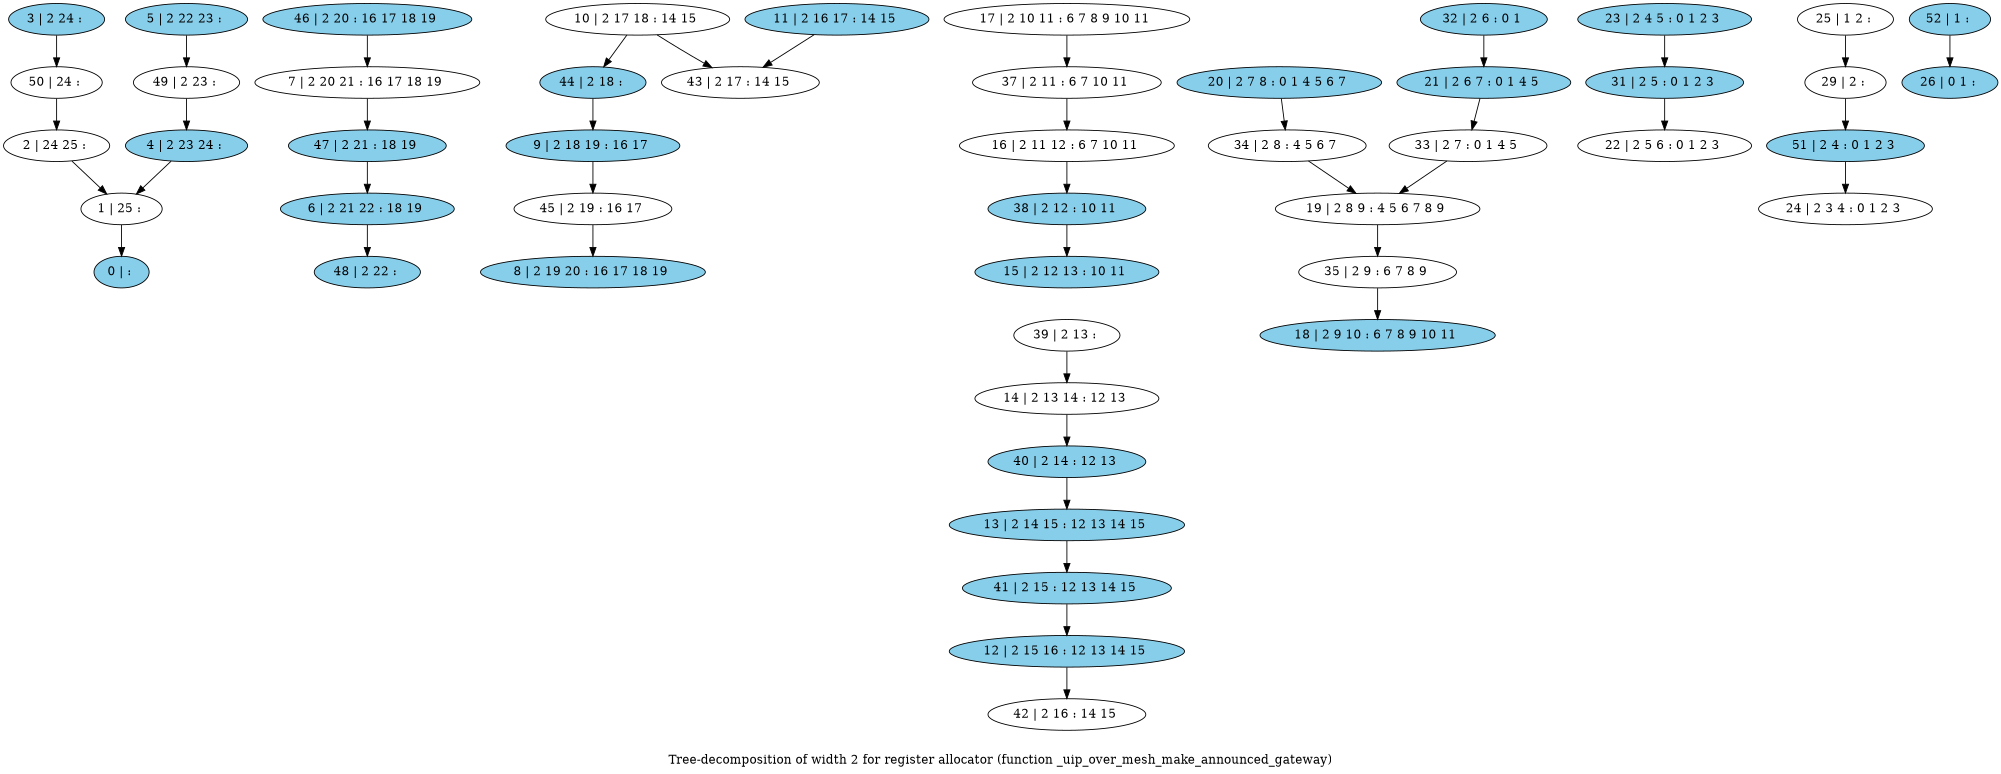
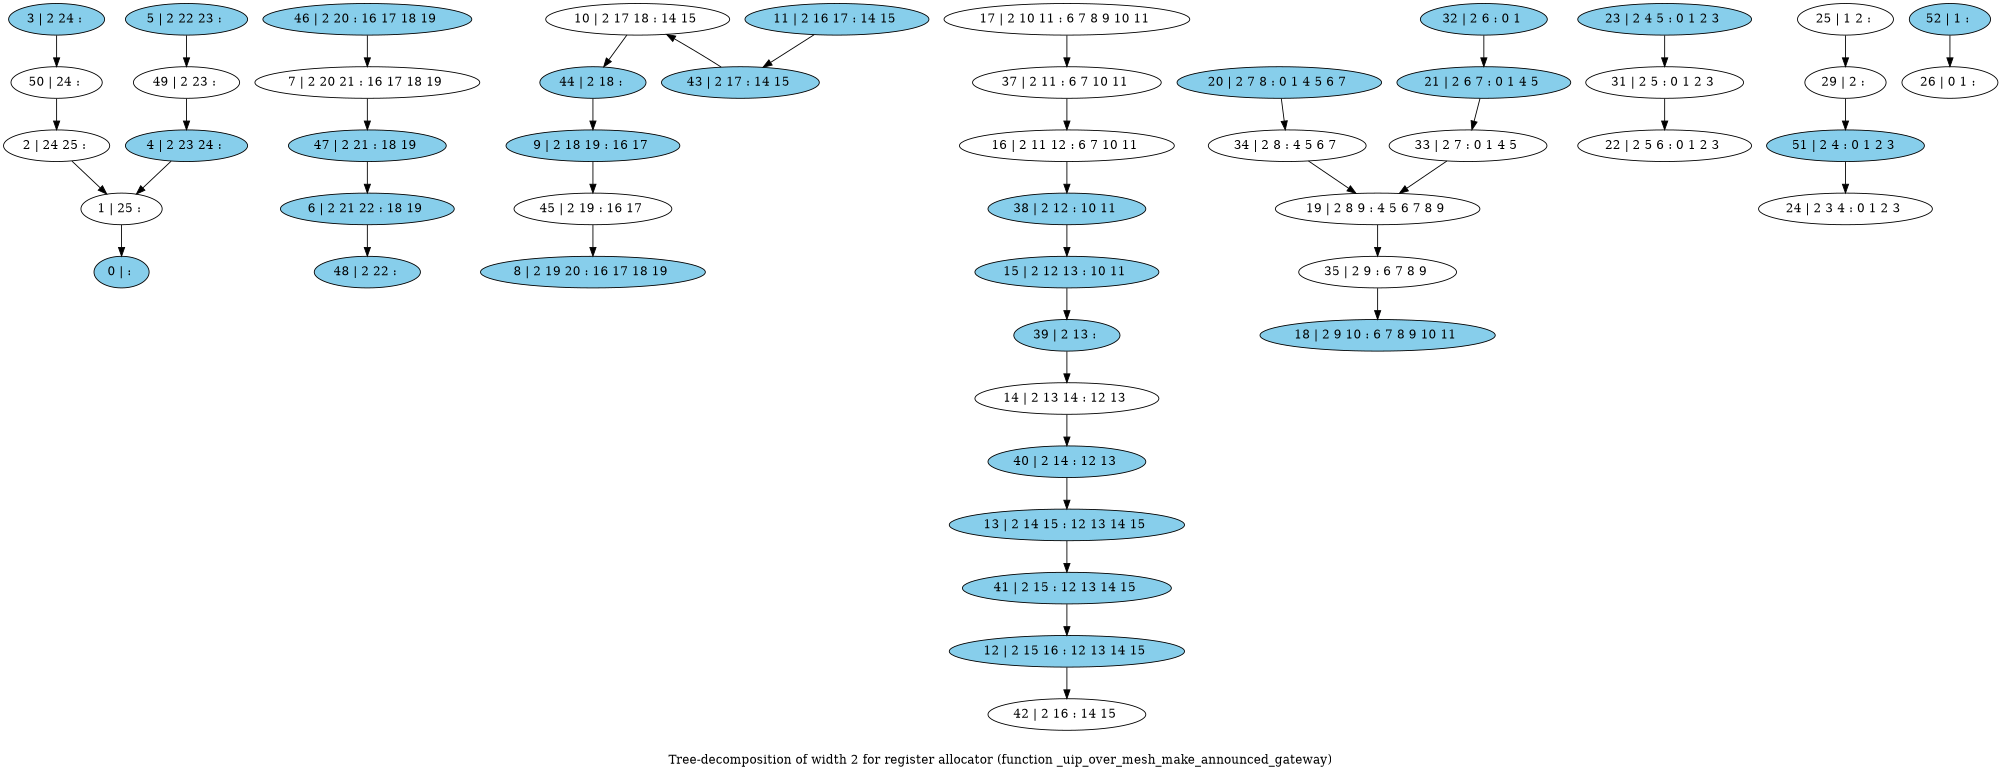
(680, 49) -> (698, 53)
(740, 83) -> (740, 83)
(1665, 83) -> (1665, 83)
(1950, 83) -> (1950, 83)
none -> (1067, 299)
(1067, 335) -> (1067, 335)
